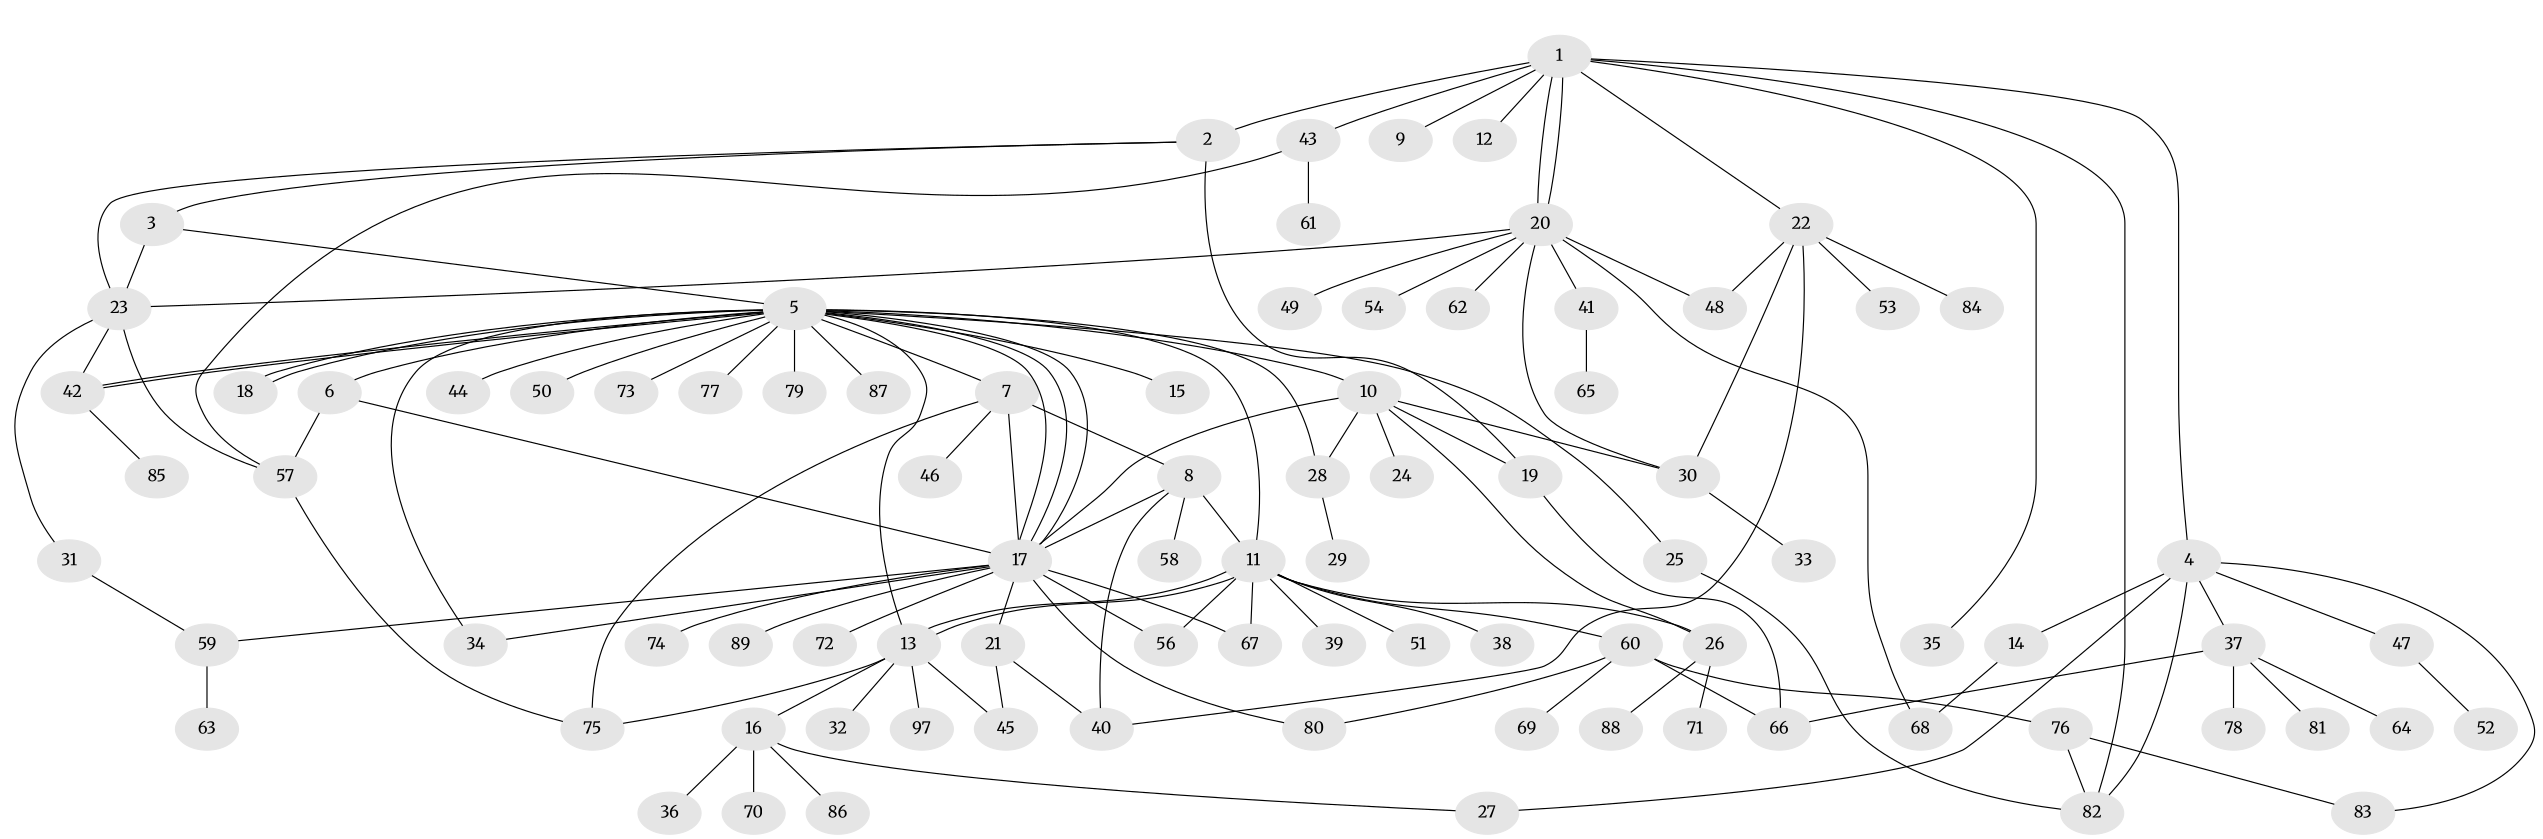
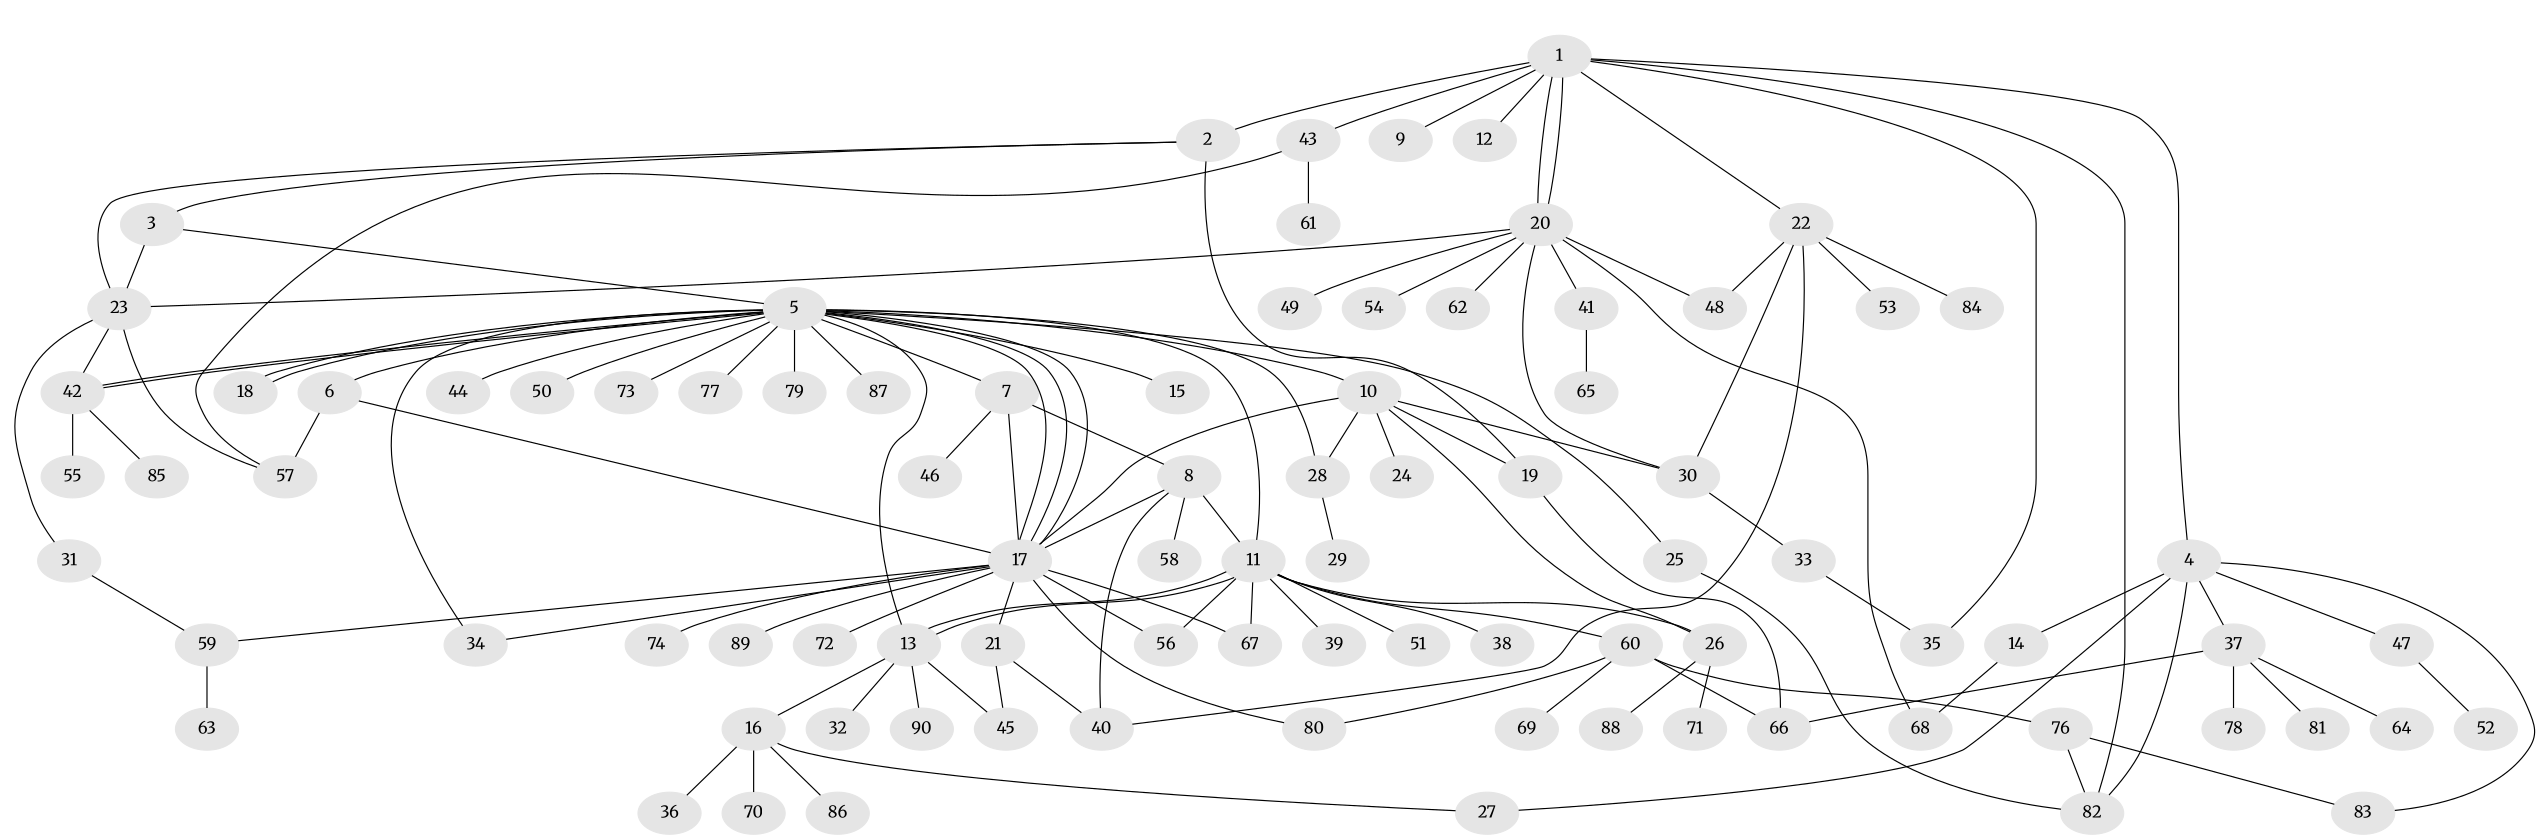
none -> (73, 477)
none -> (1862, 599)
(592, 729) -> none
(922, 729) -> (922, 729)
